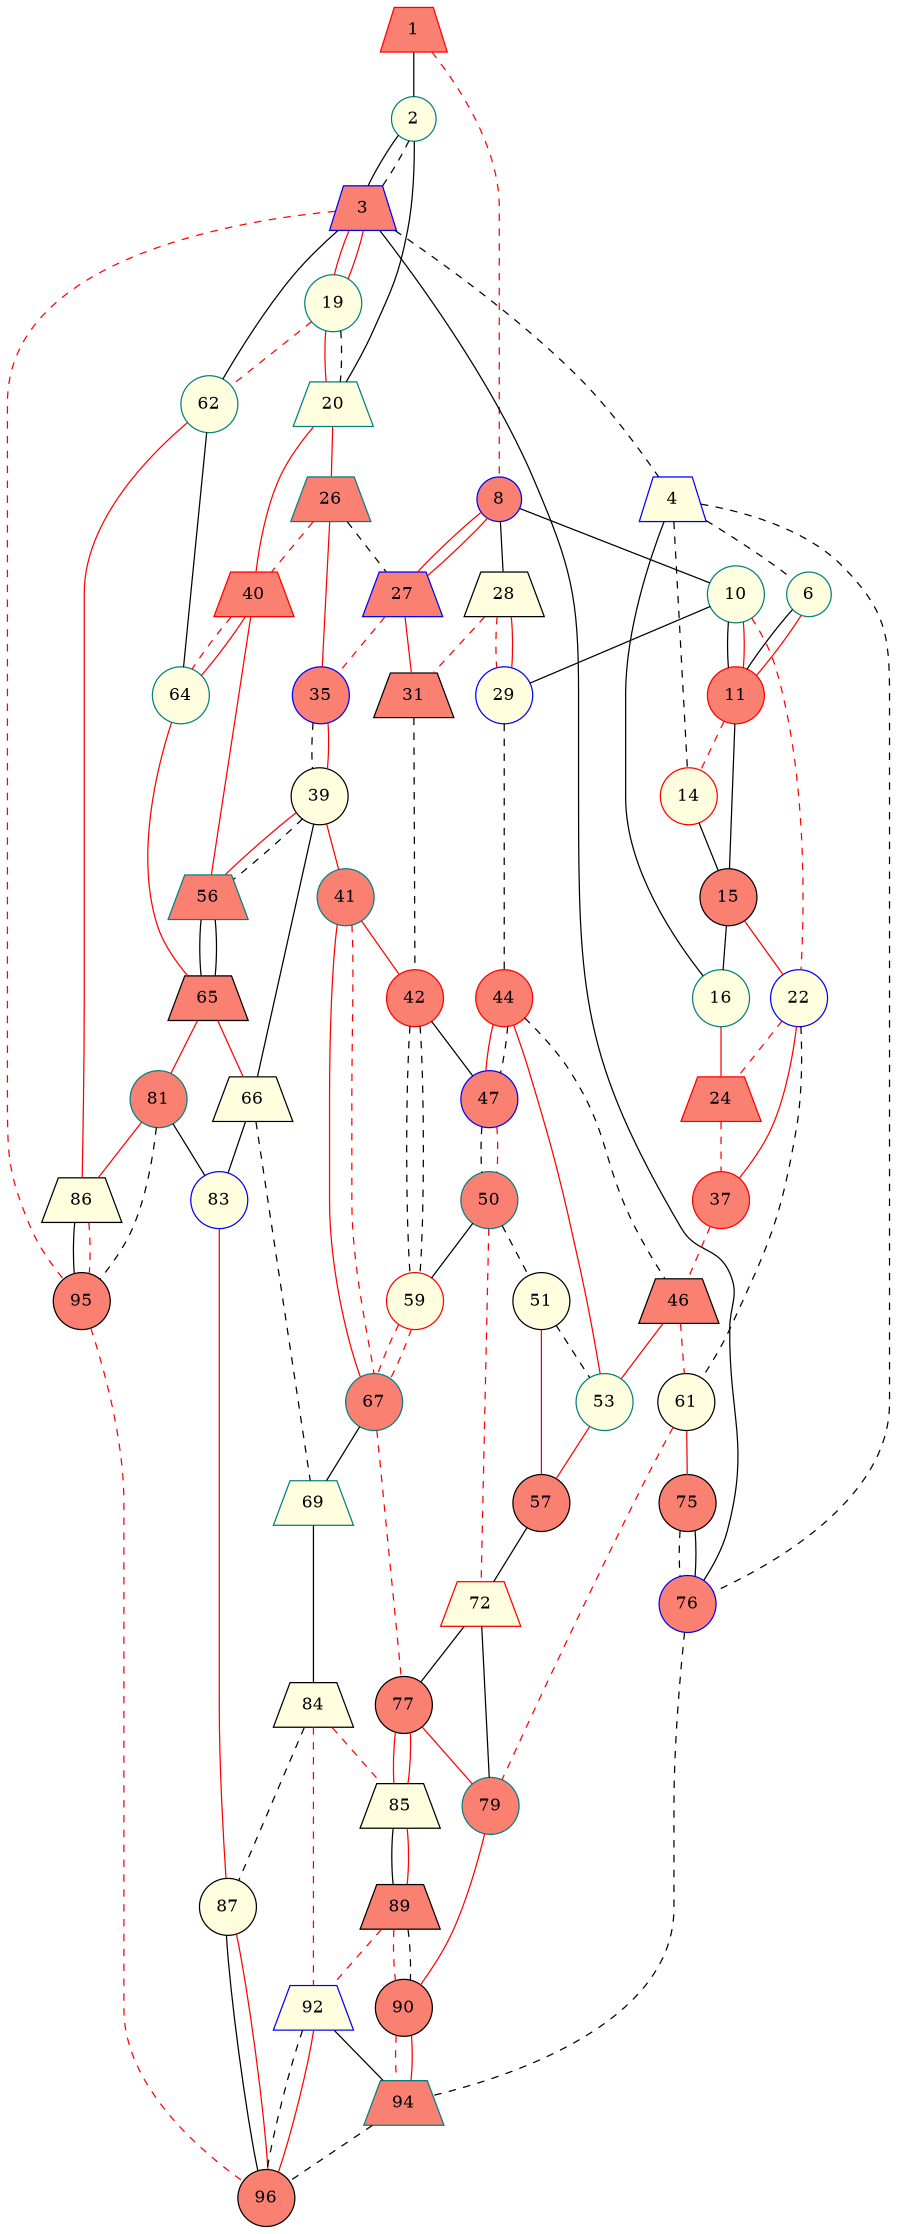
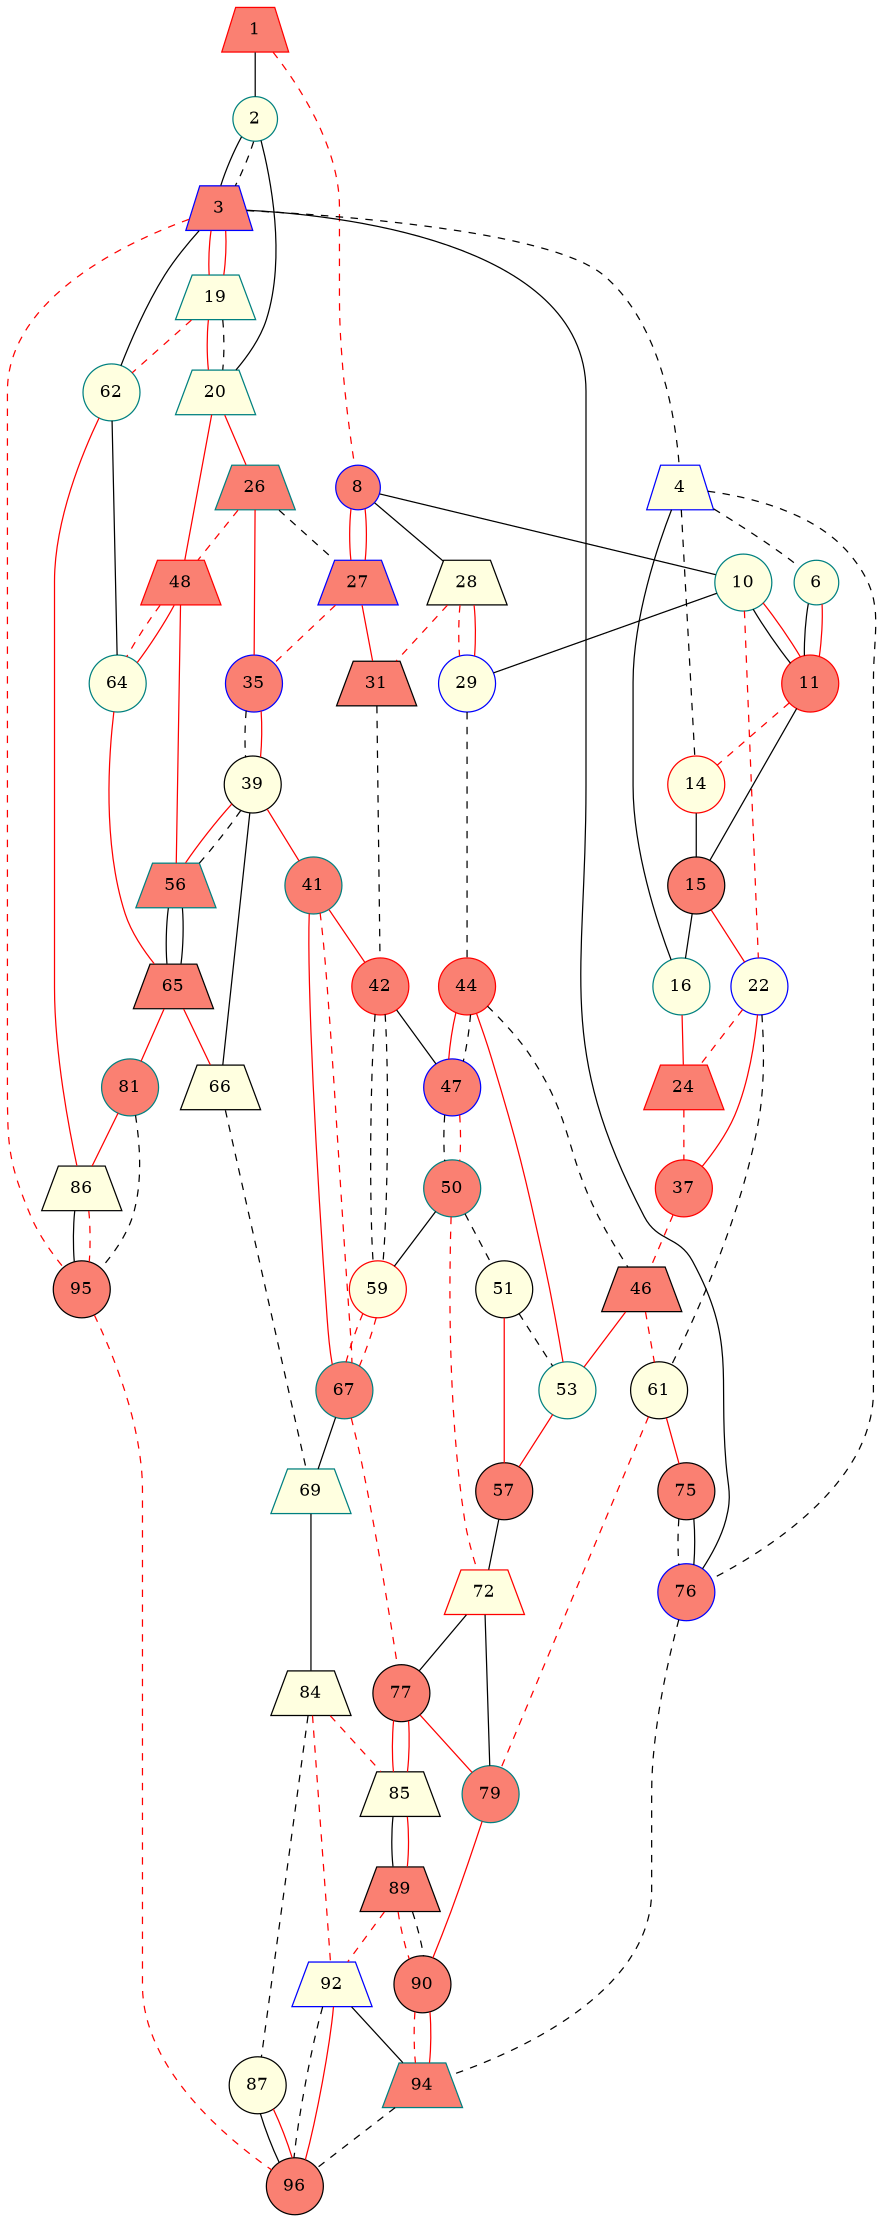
(333, 303) -> (216, 297)
(254, 594) -> (181, 583)
(219, 1200) -> none
